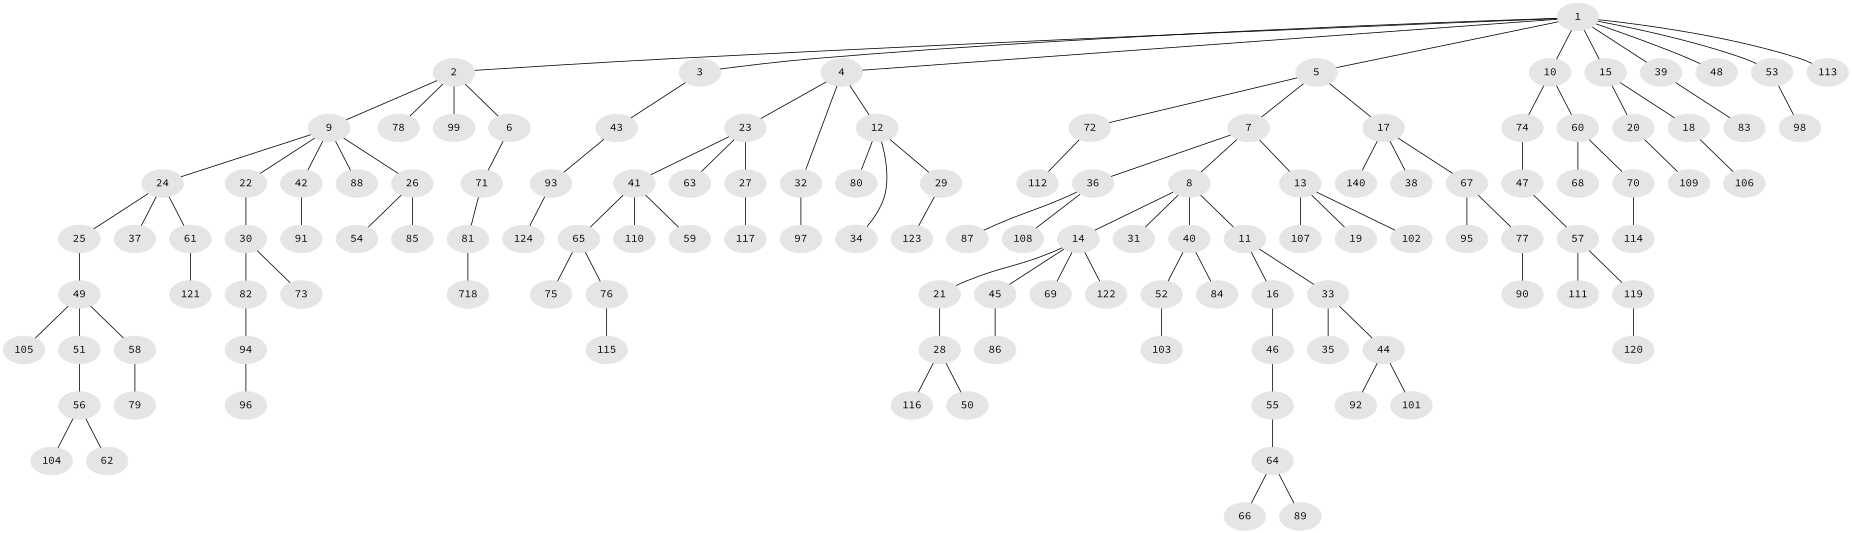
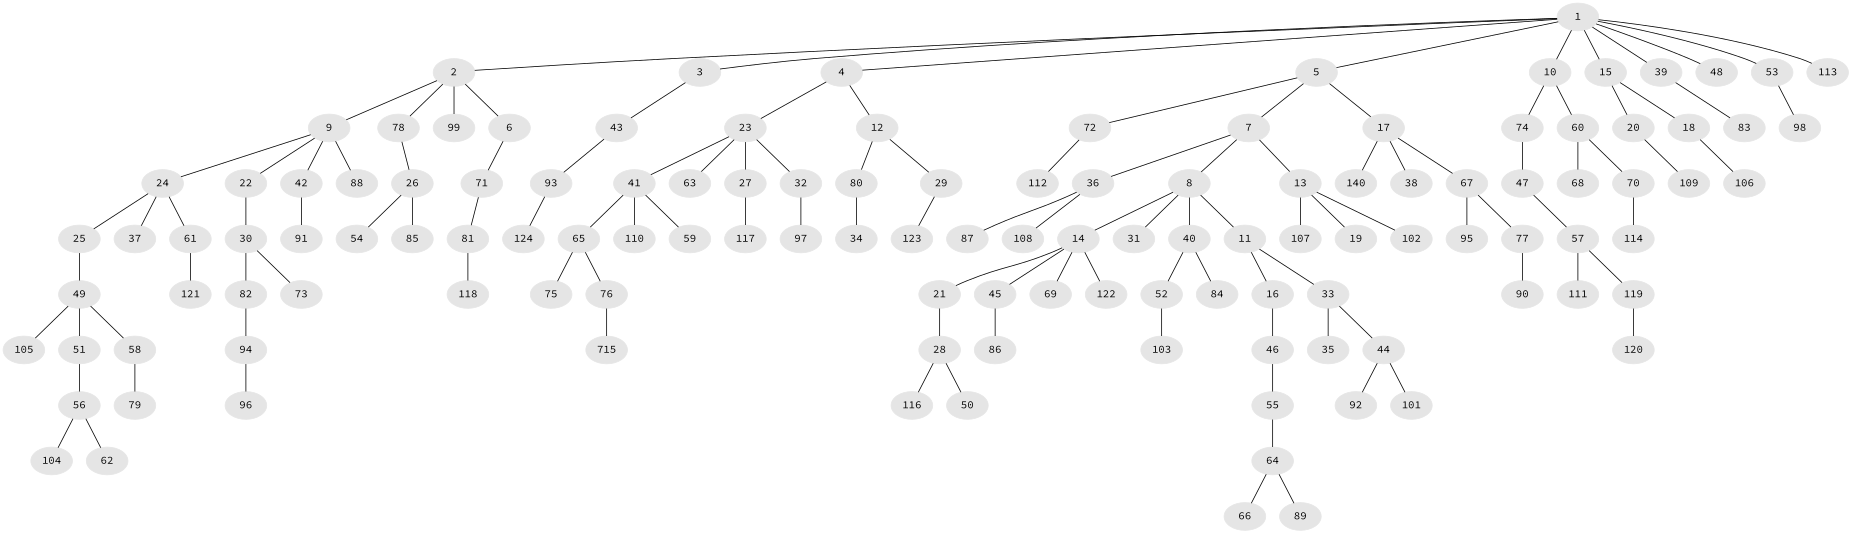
(821, 128) -> (773, 156)
(371, 156) -> (405, 156)
(886, 186) -> (856, 211)
(468, 294) -> (468, 294)
(607, 350) -> (607, 350)
